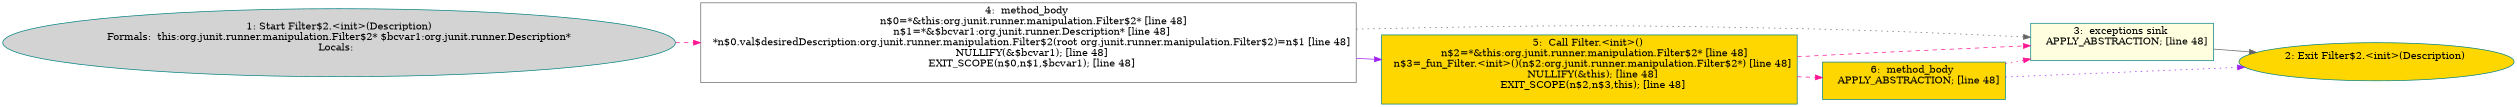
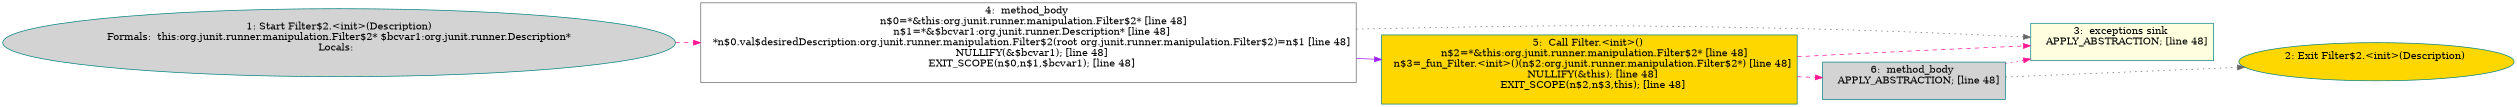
(2231, 50) -> none
(2121, 72) -> (2121, 72)
(1914, 81) -> (1914, 81)
